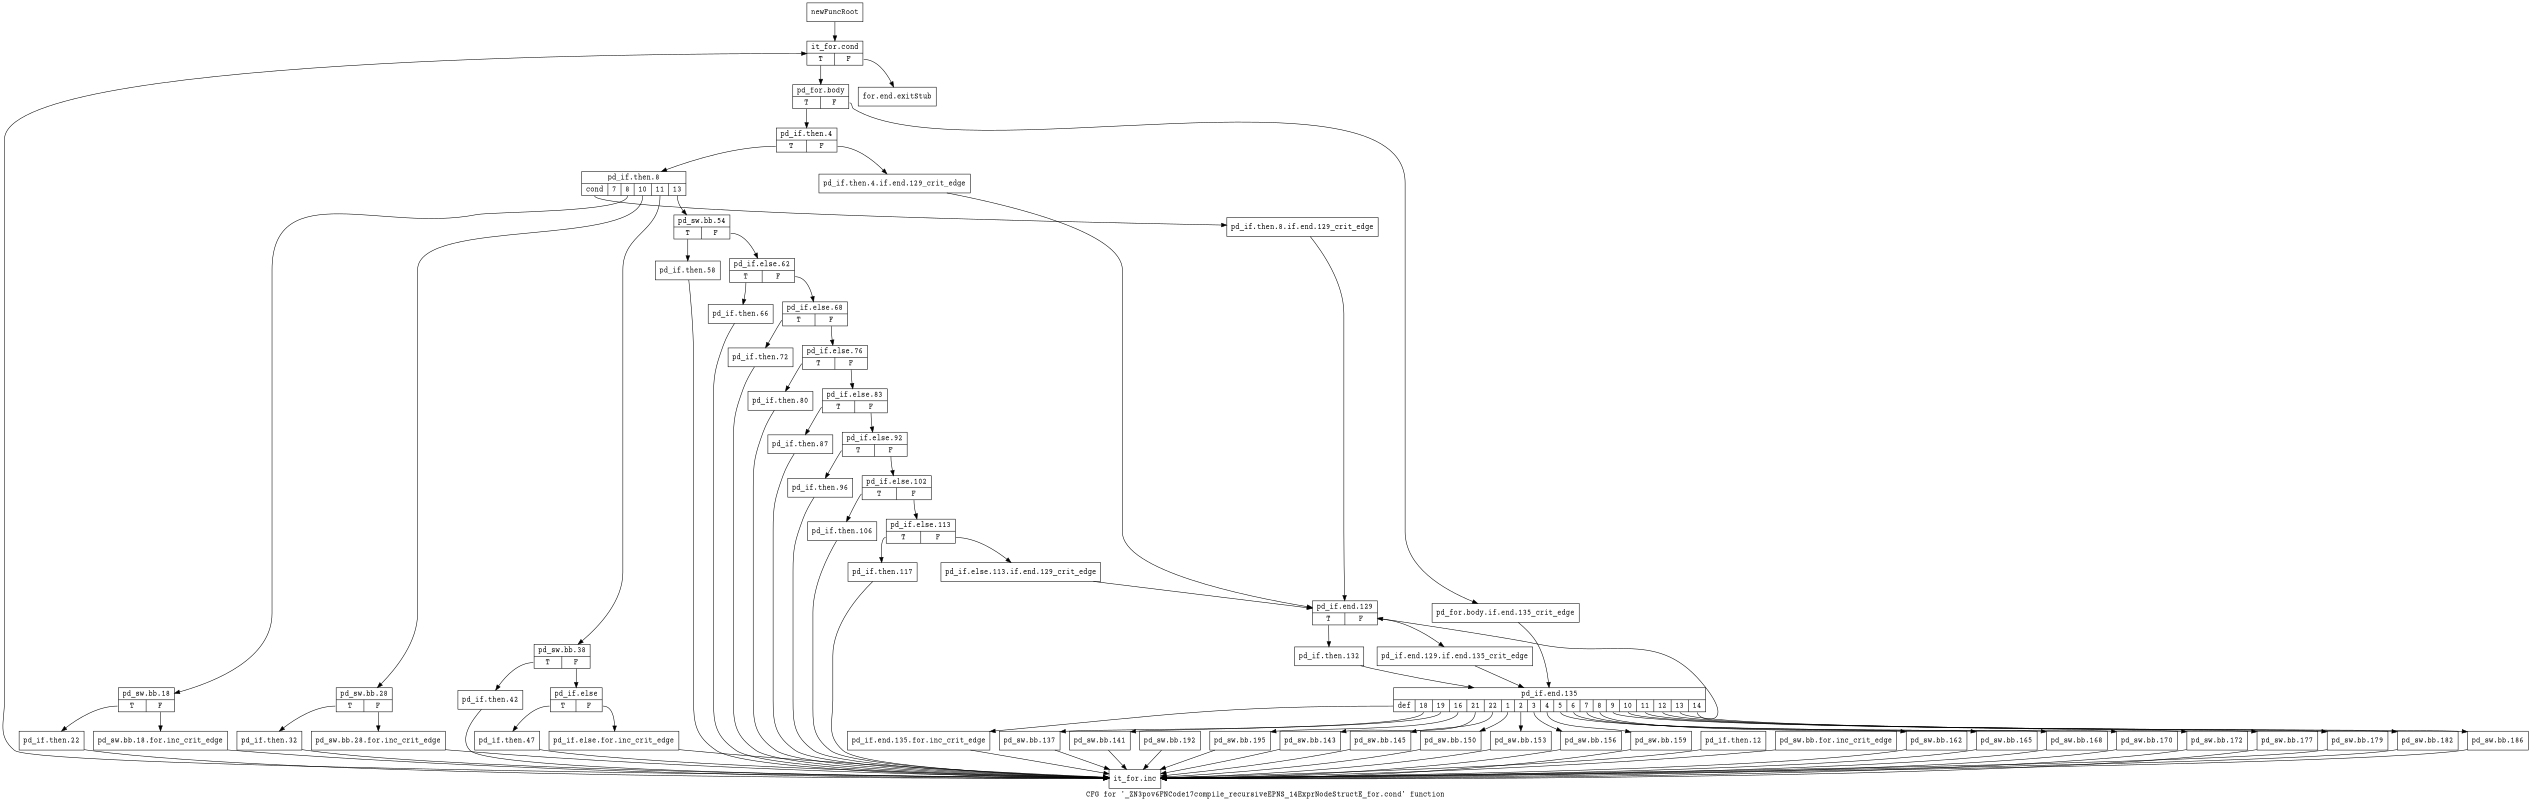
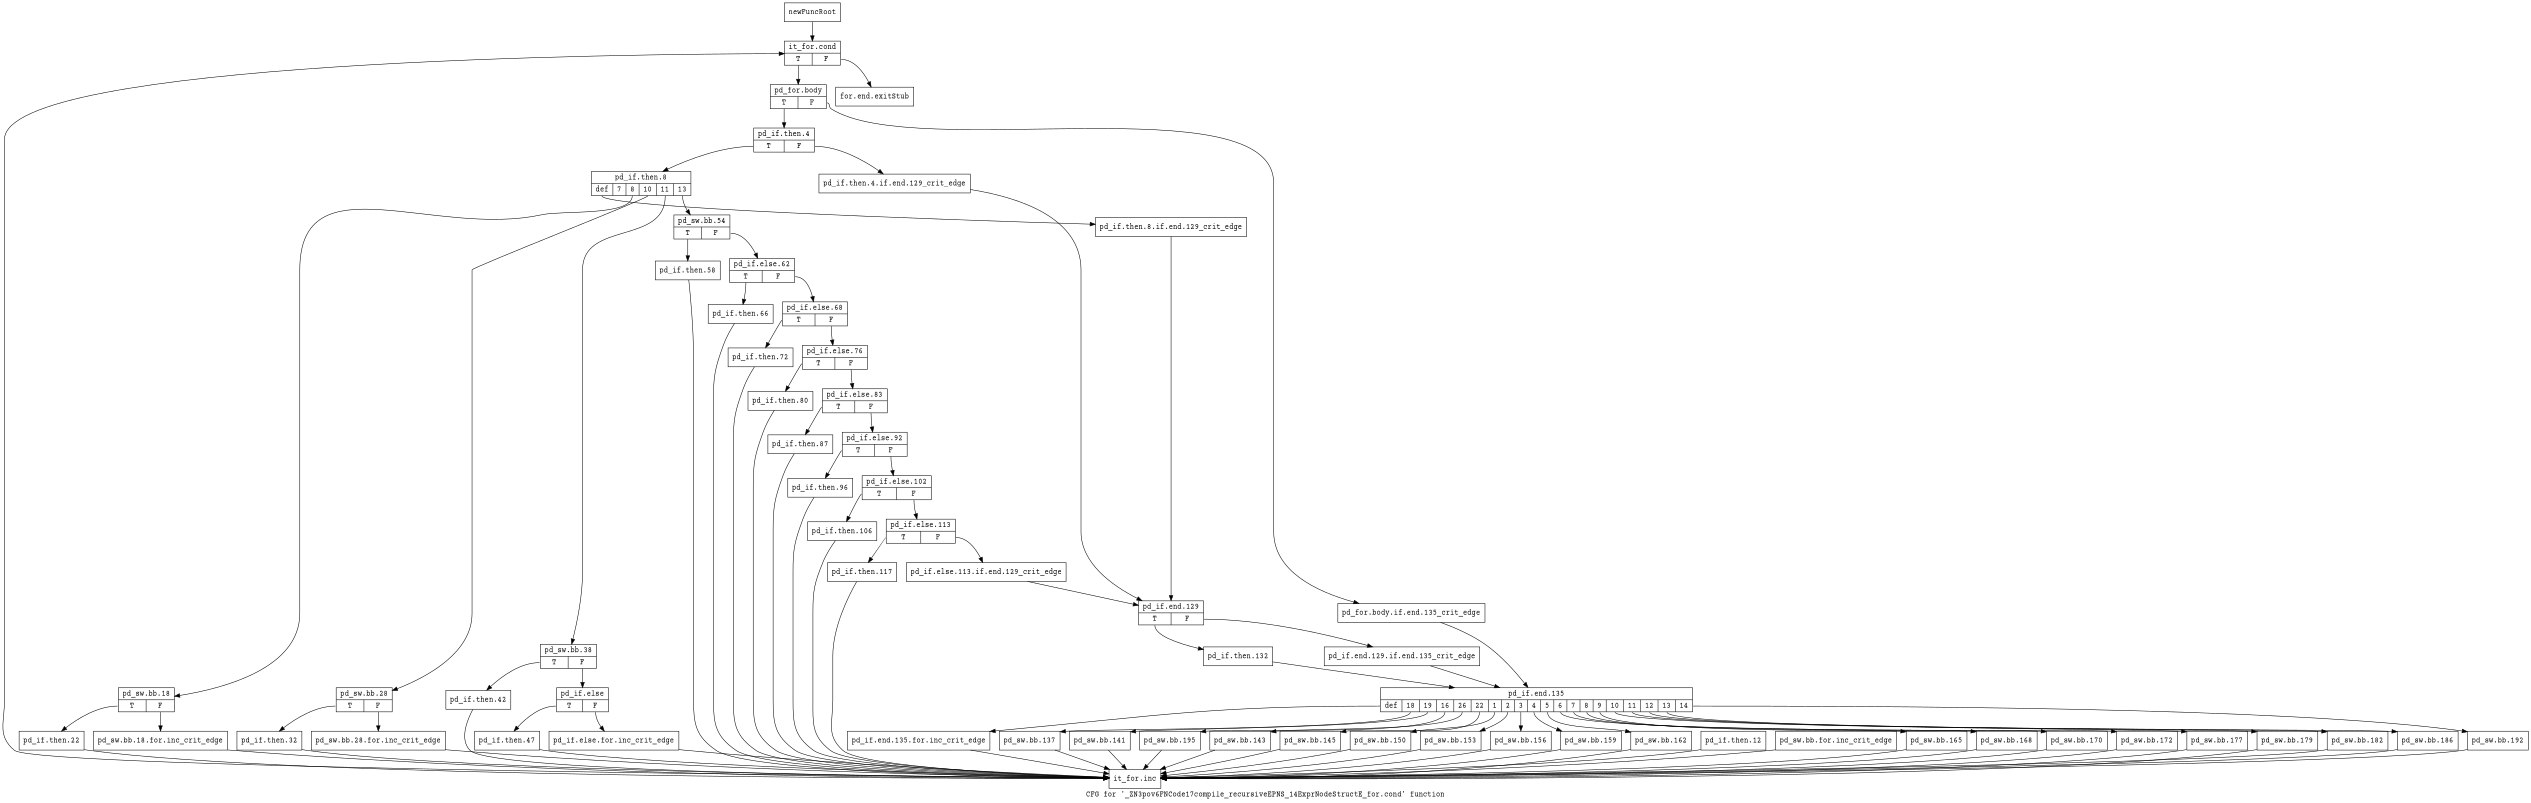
(595, 189) -> (602, 189)
(1577, 648) -> (2078, 709)
(1476, 706) -> (1462, 706)
